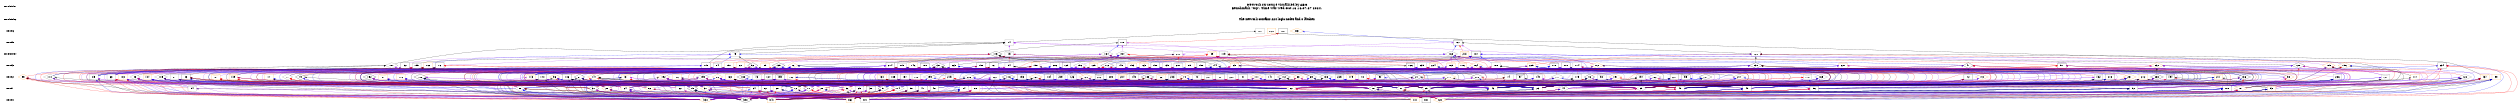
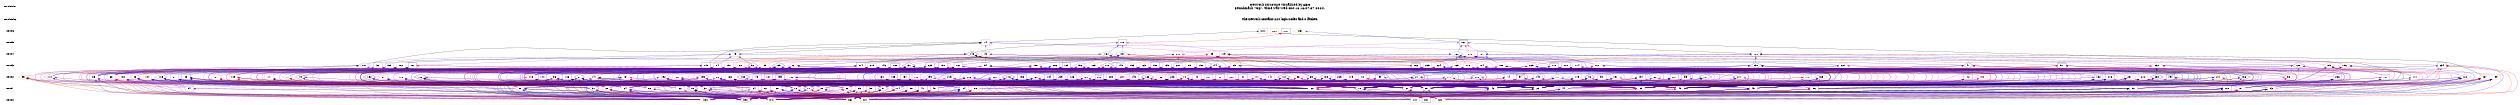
(10, 54) -> (10, 54)
(1200, 72) -> (1203, 72)
